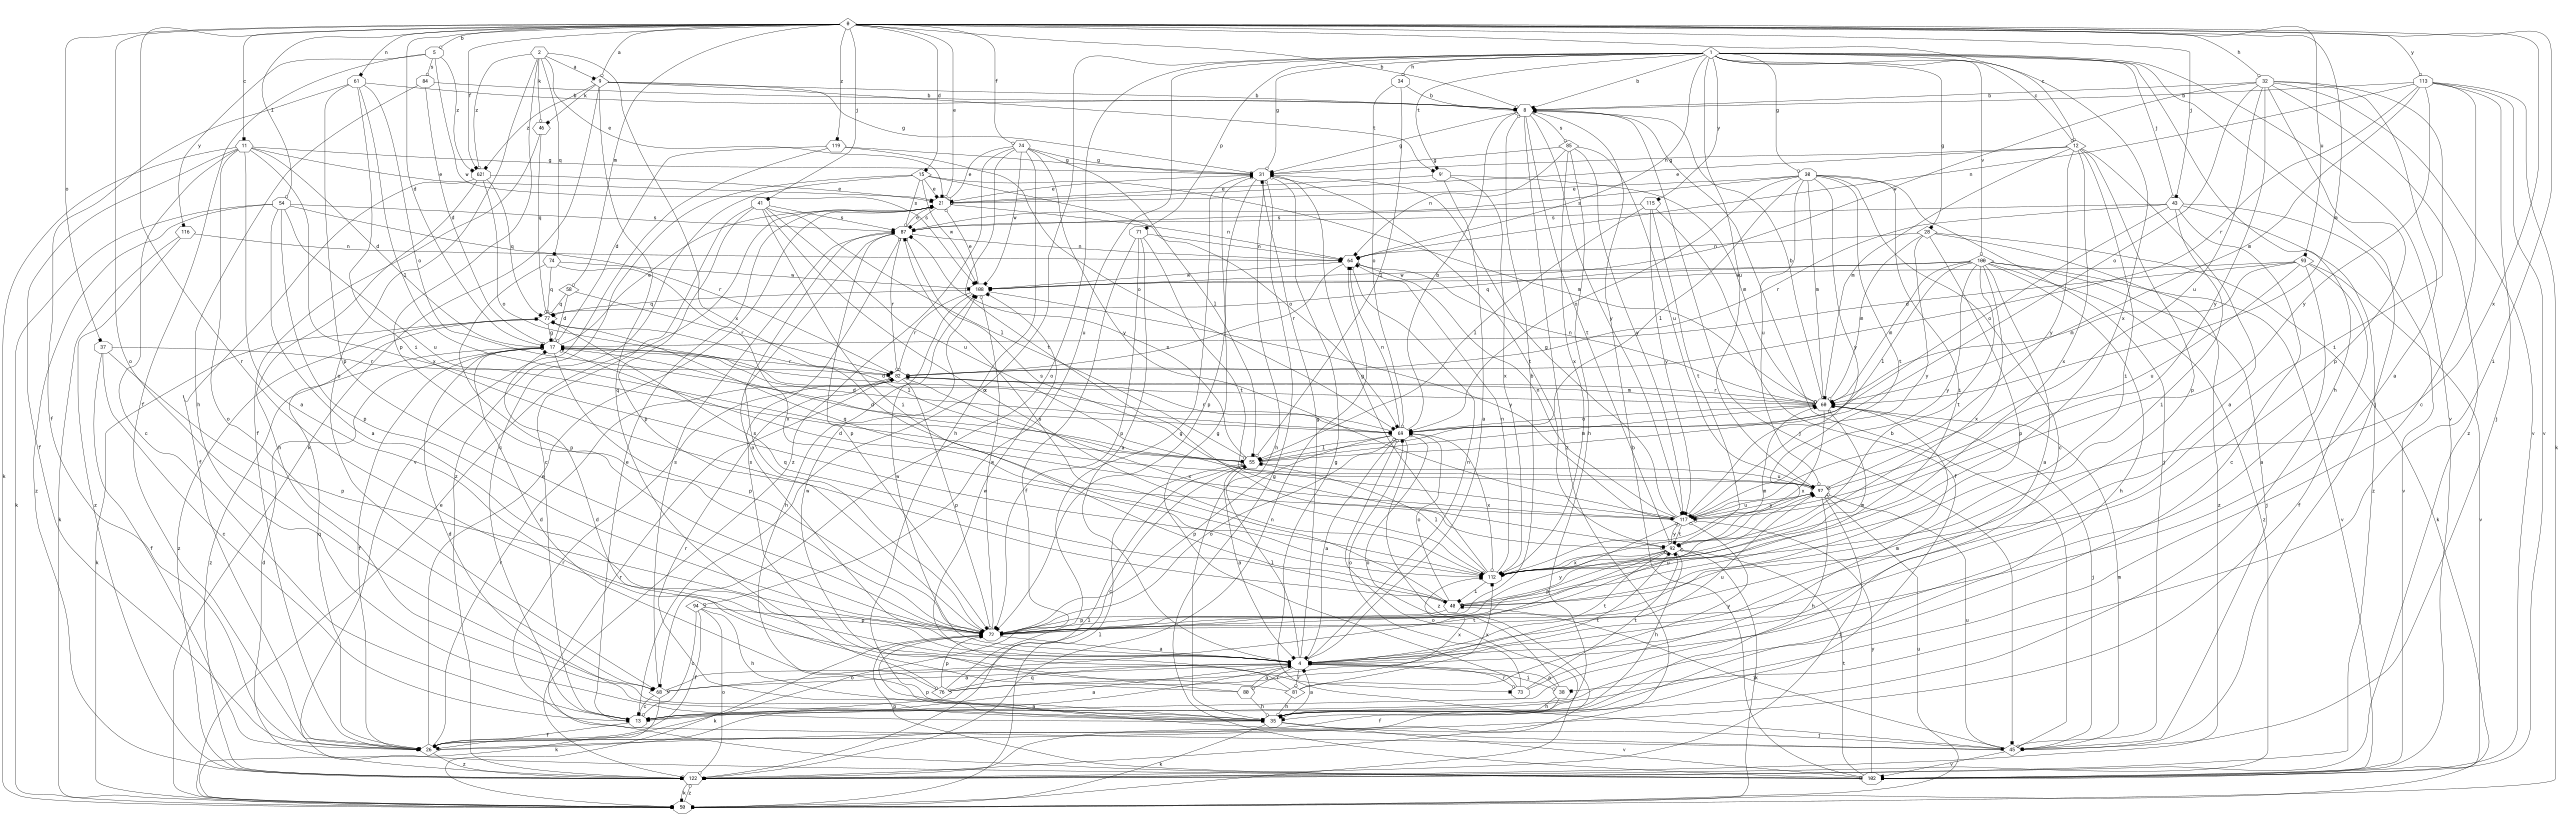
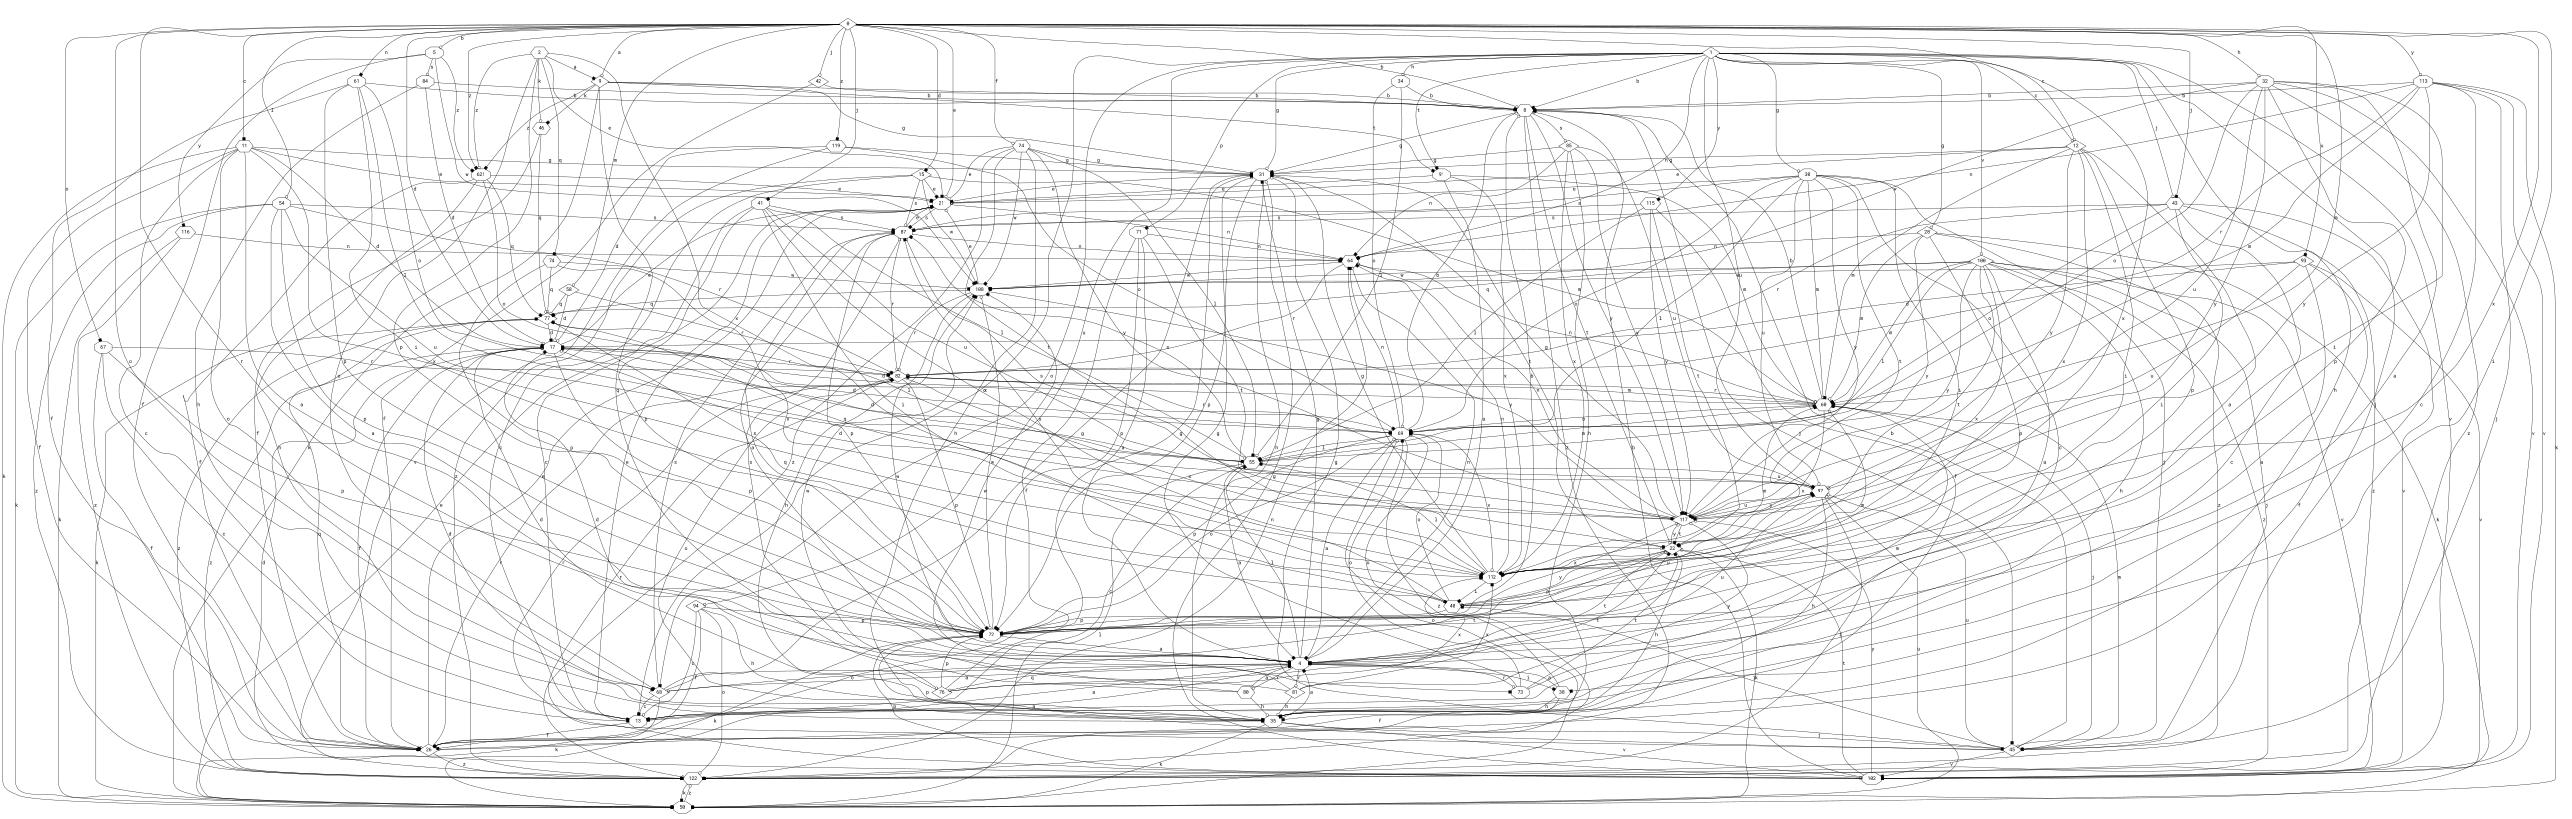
(1903, 68) -> (1903, 68)
none -> (818, 82)
(470, 96) -> (470, 96)
(1192, 245) -> none
(2069, 331) -> none
(552, 333) -> (552, 333)
(103, 347) -> (103, 347)
none -> (1013, 490)
(686, 549) -> (686, 549)
(1672, 549) -> (1672, 549)
(1431, 669) -> (1431, 669)
(968, 697) -> none
